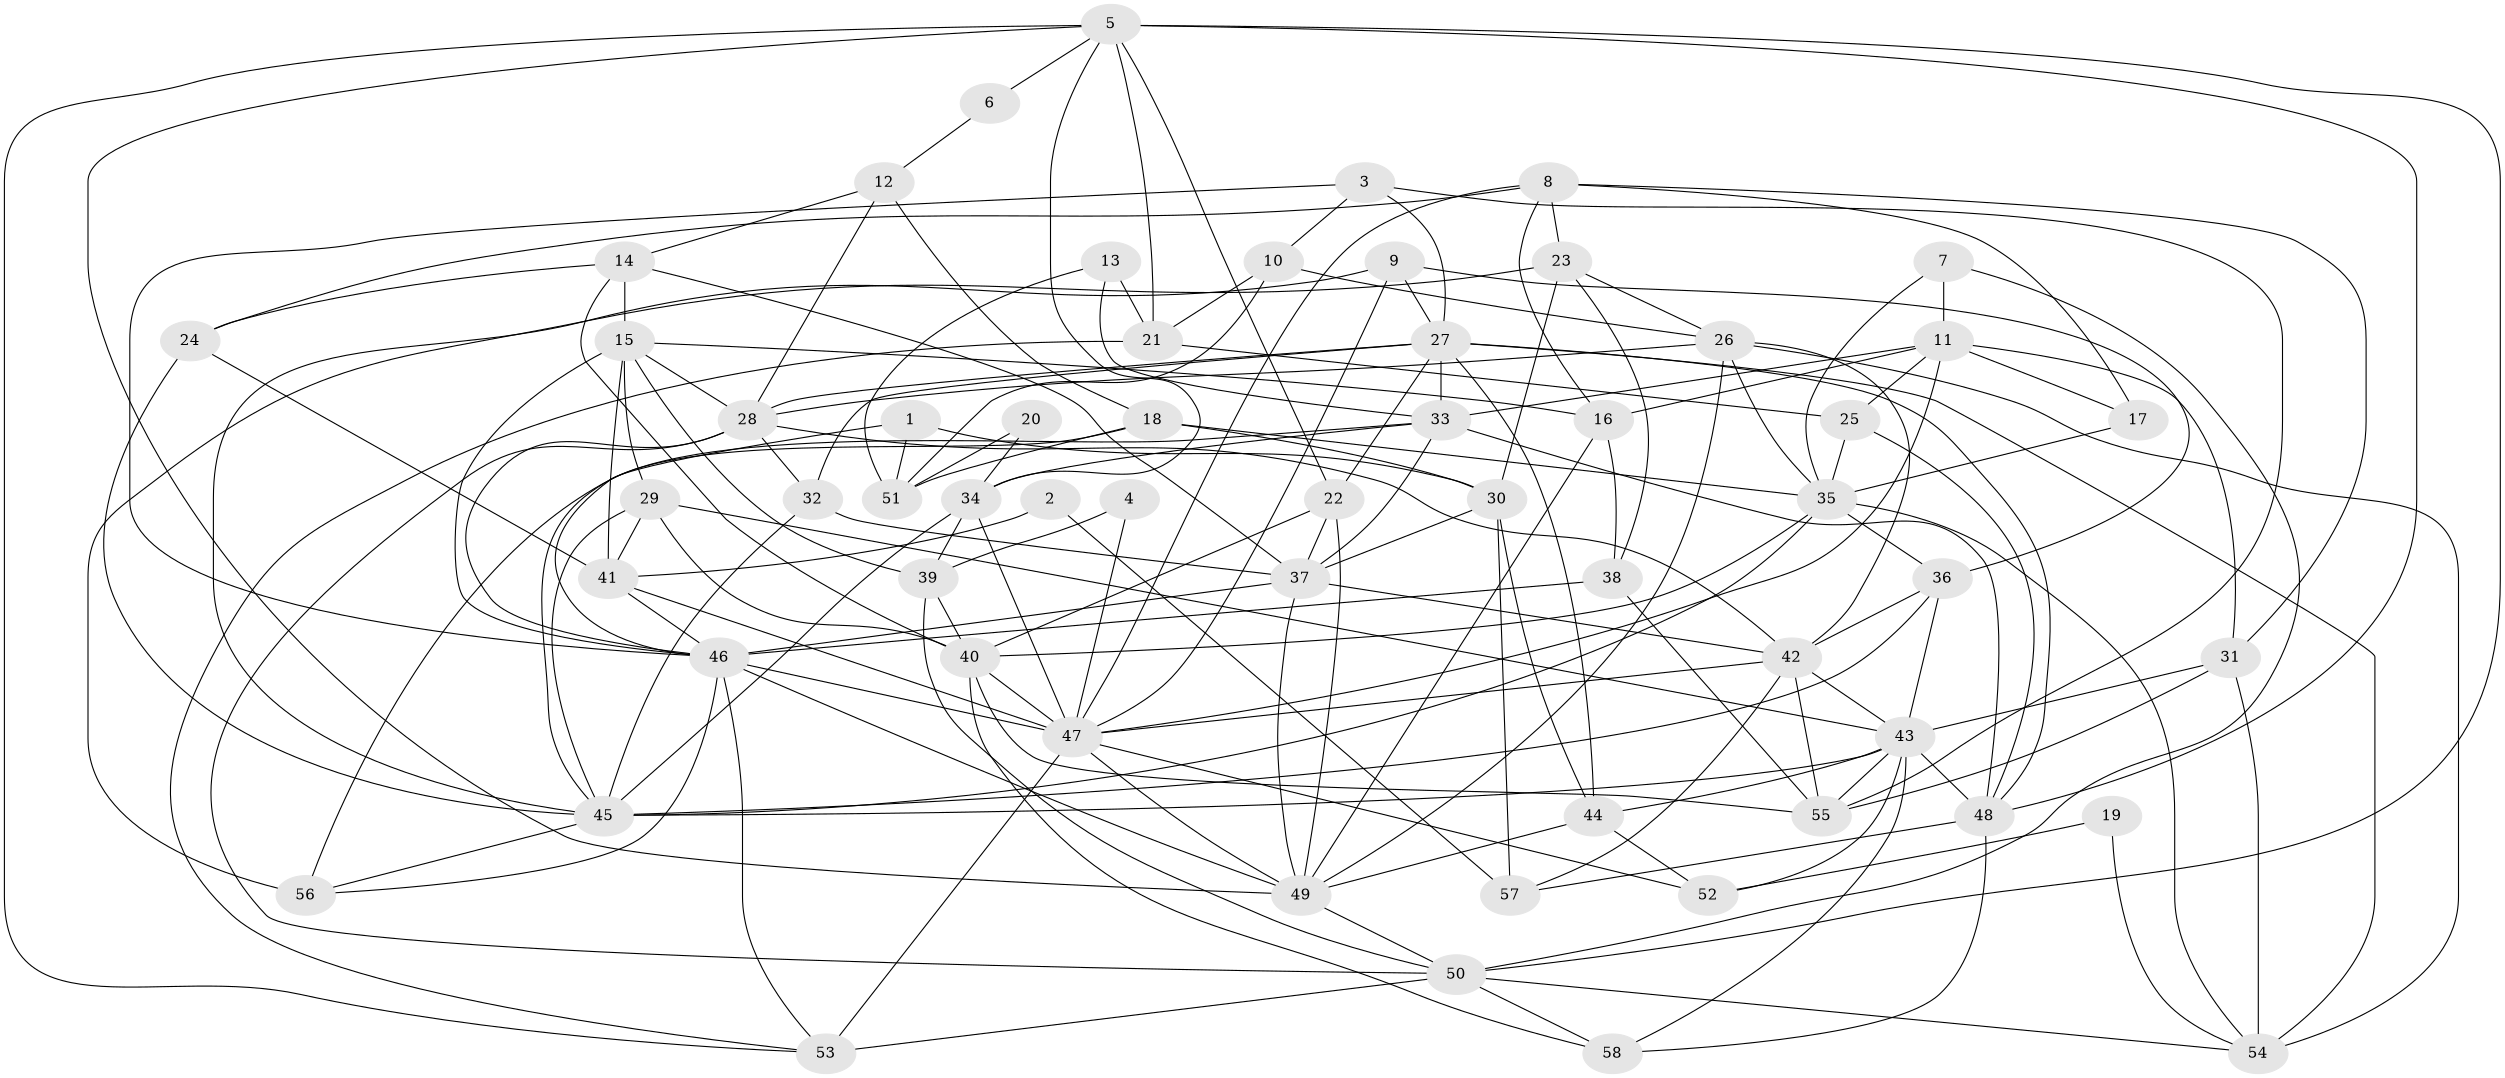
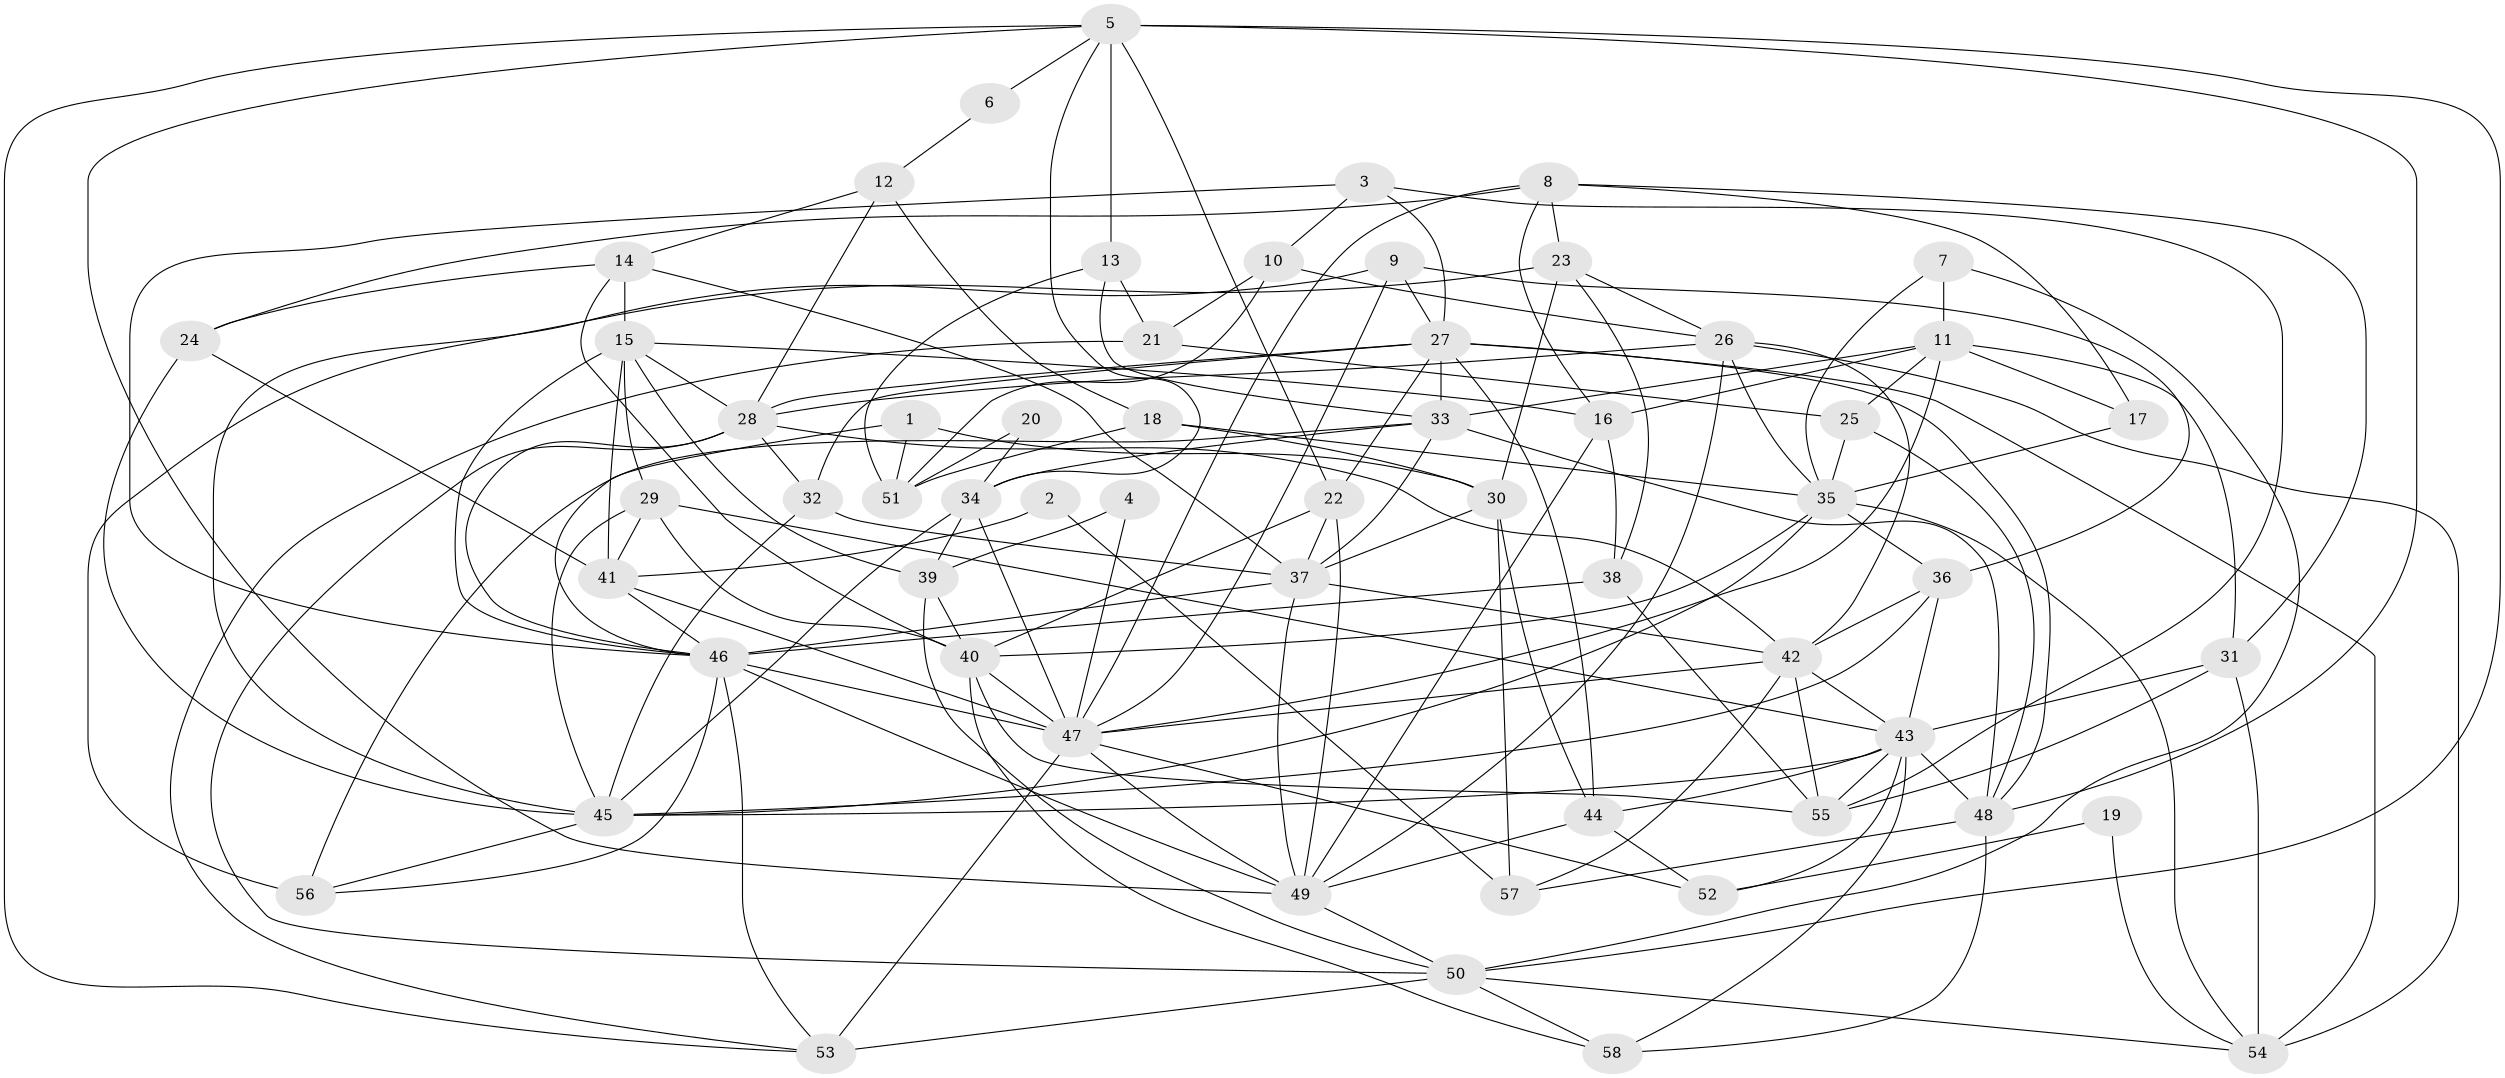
(1144, 181) -> (1111, 143)
(544, 569) -> none
